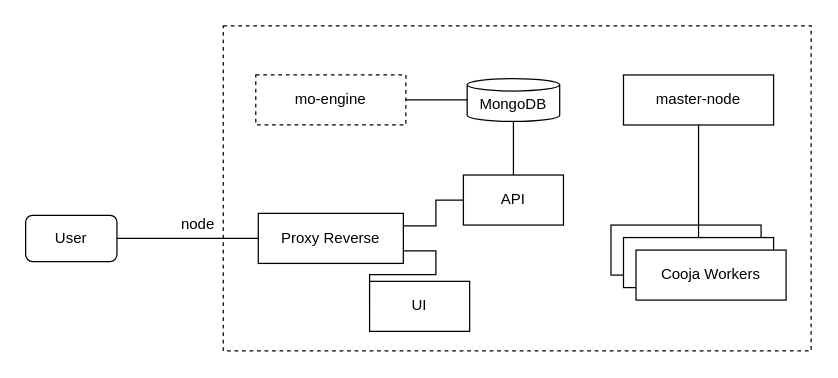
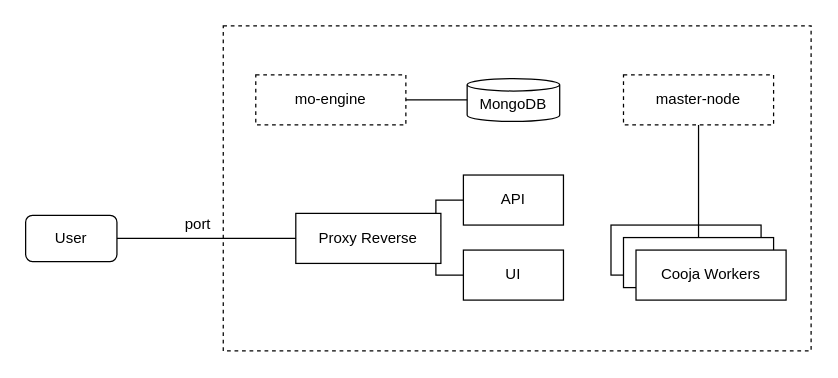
(698, 100) -> (698, 100)
(513, 148) -> none
(198, 224) -> (198, 224)
(331, 238) -> (368, 238)
(419, 306) -> (513, 275)
